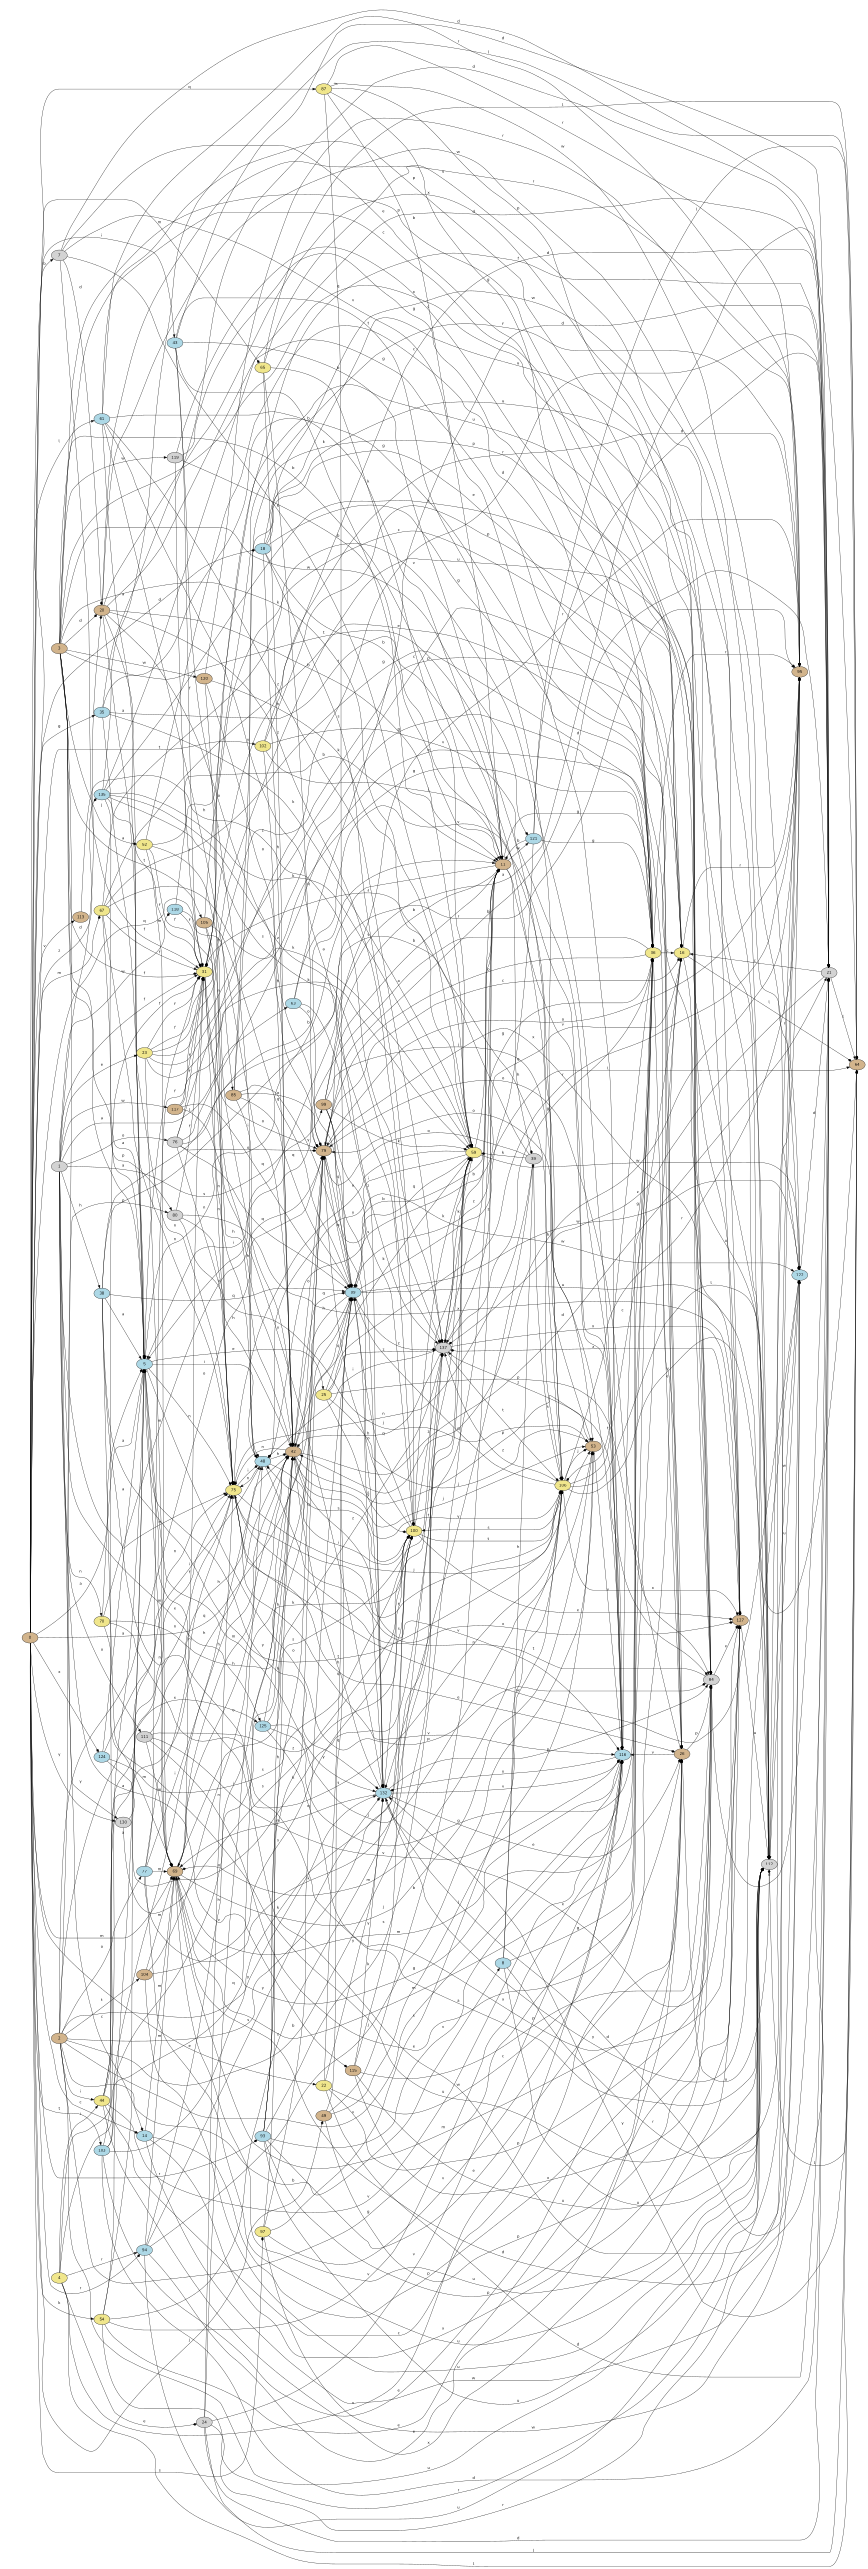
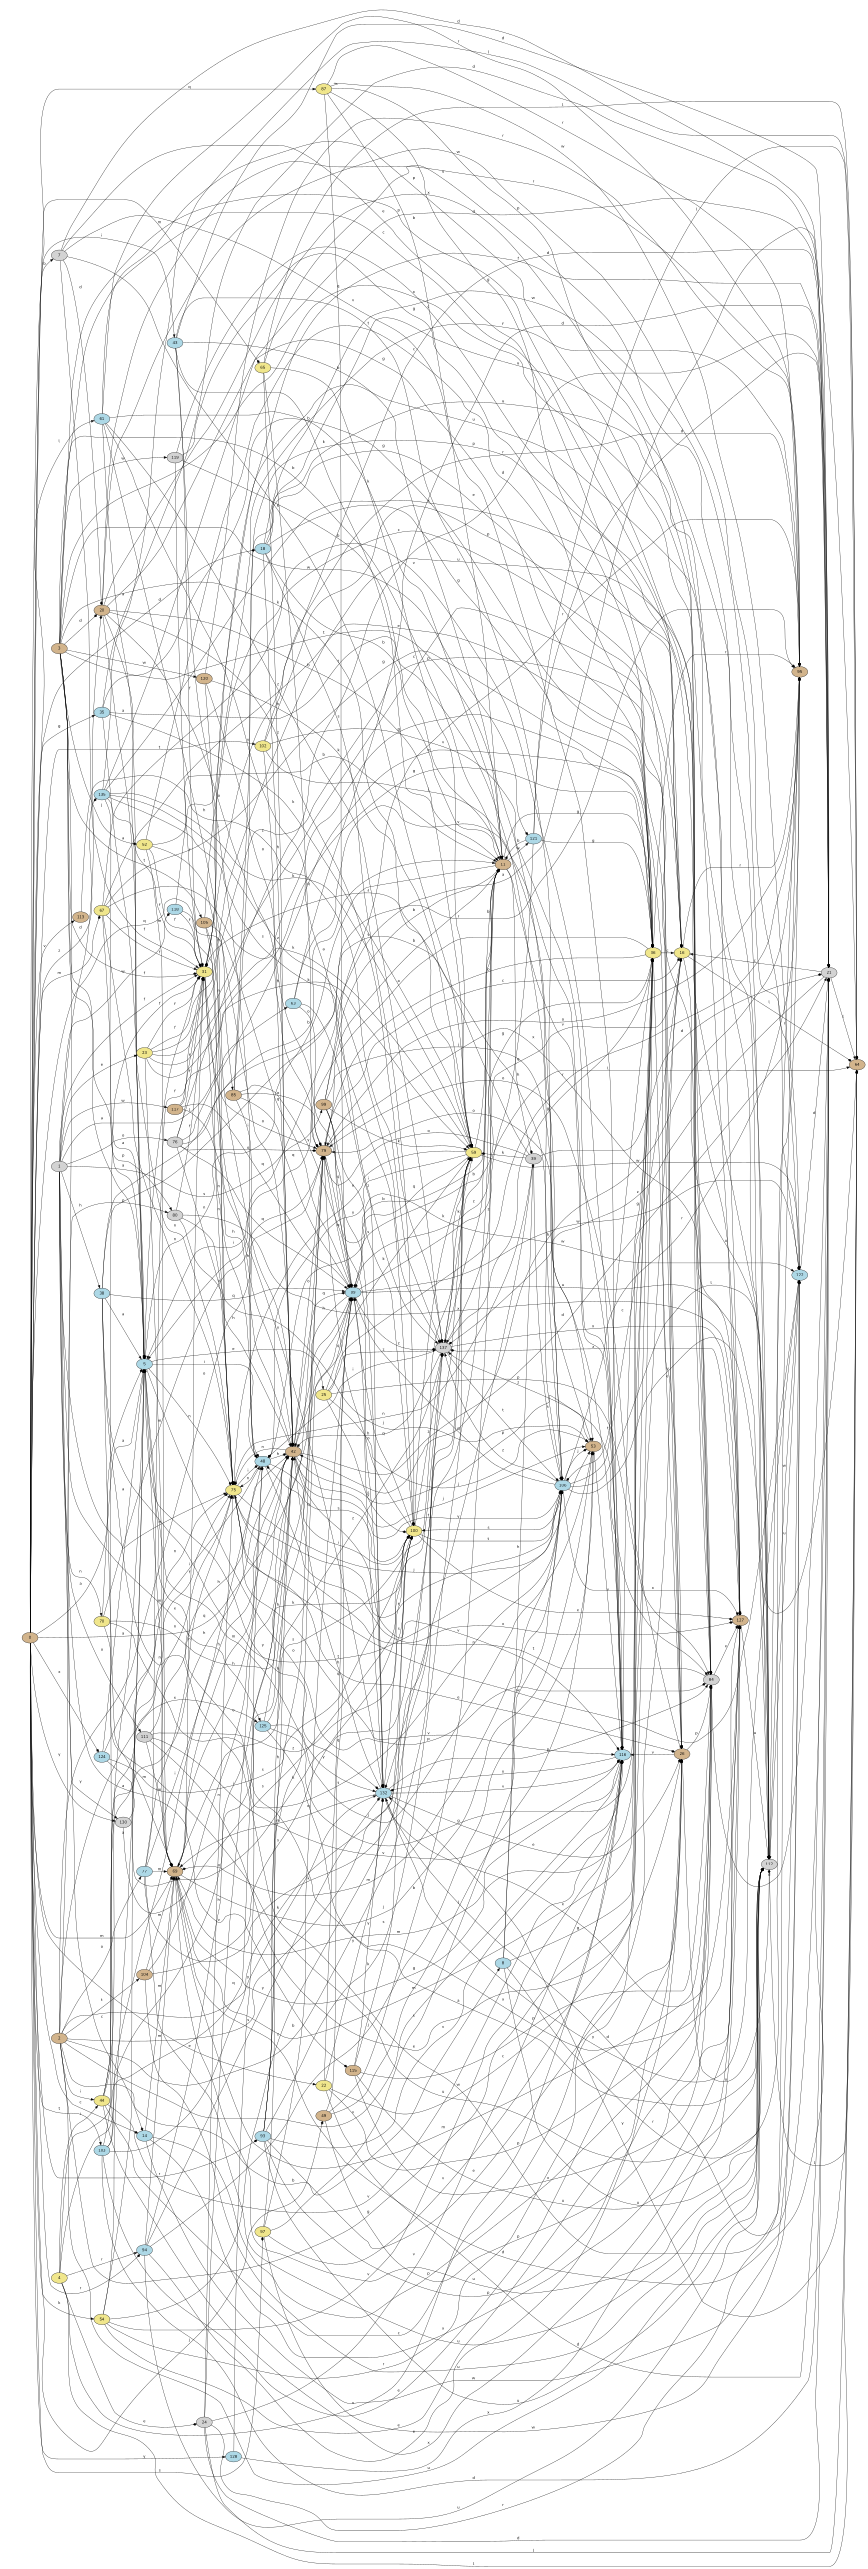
(623, 630) -> (654, 1089)
(563, 1485) -> (563, 1485)
(775, 2141) -> (629, 1945)
none -> (234, 2457)
